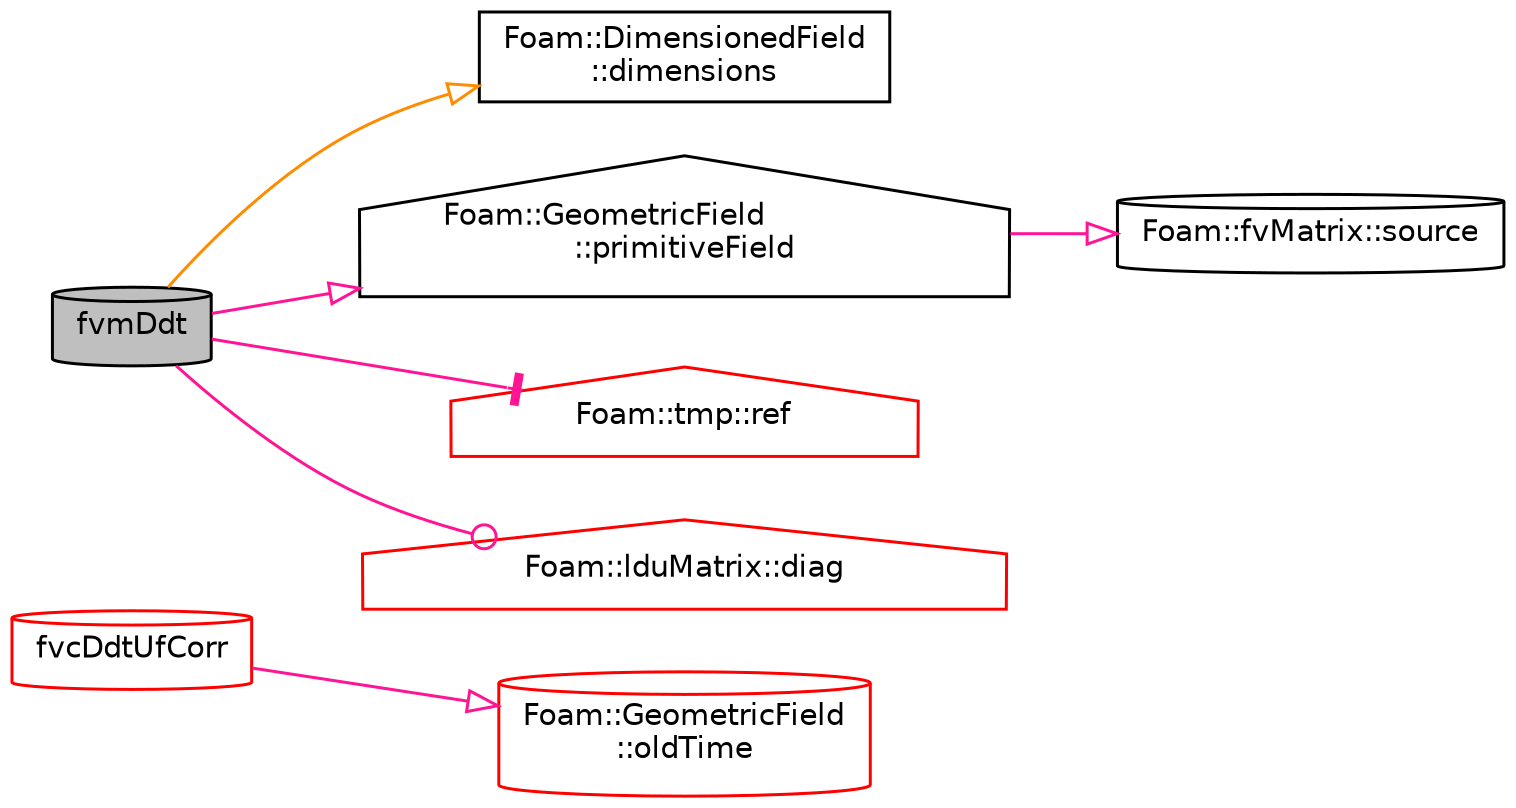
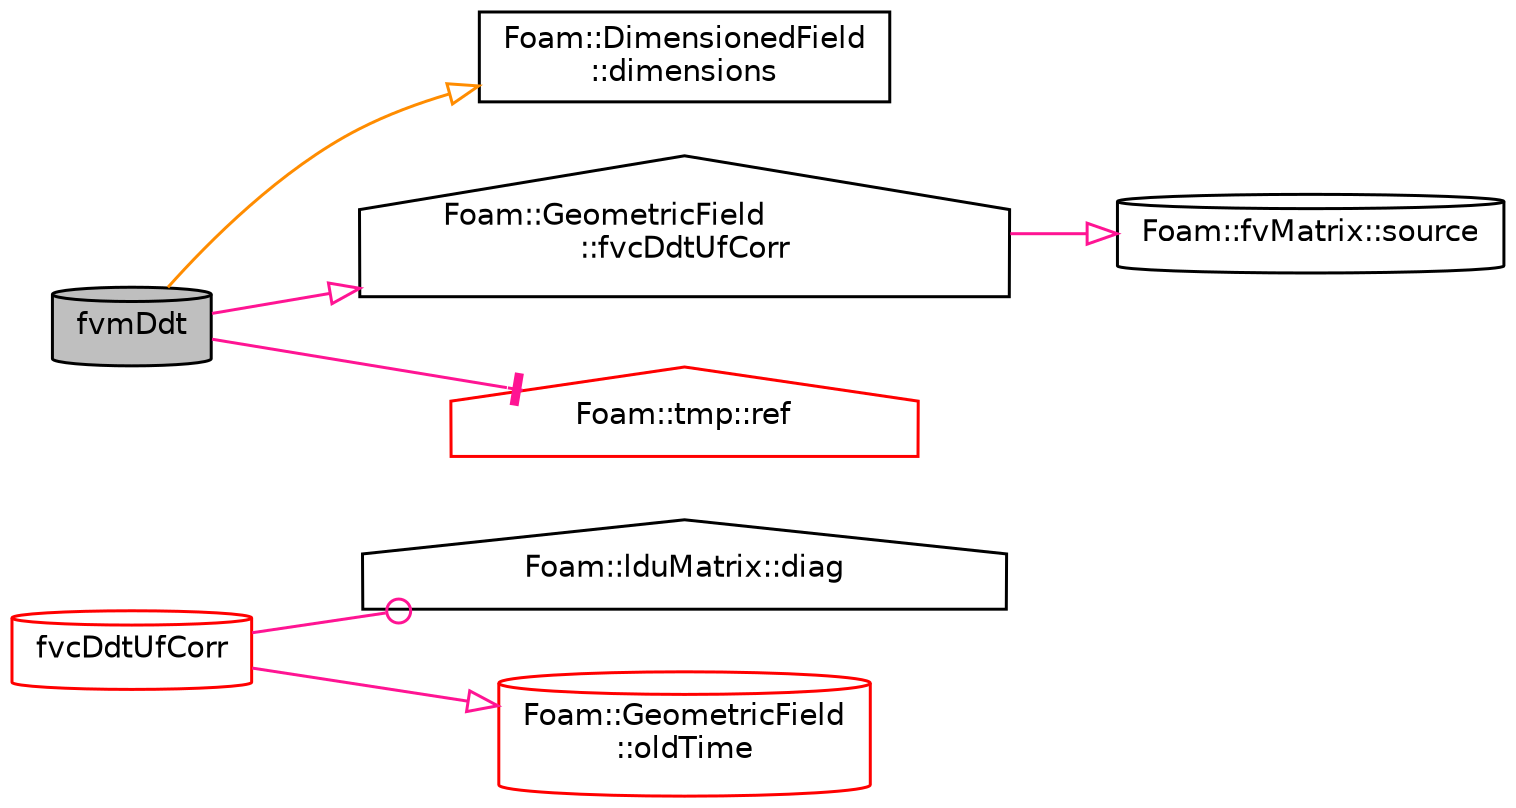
(685, 234) -> (685, 234)
(313, 469) -> (319, 623)
(685, 569) -> (685, 569)
